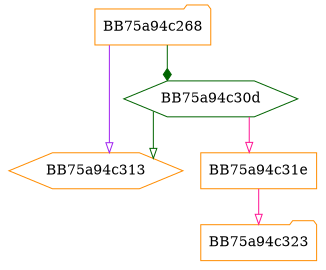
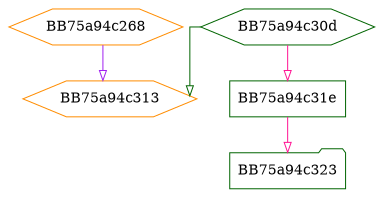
(153, 27) -> (96, 27)
(167, 57) -> none
(259, 171) -> (288, 99)
(259, 243) -> (288, 171)
